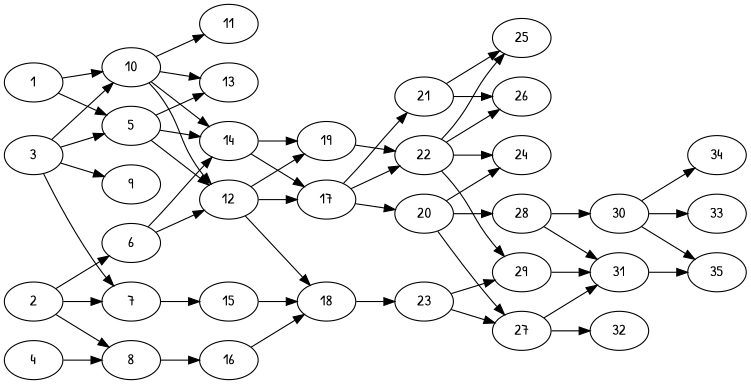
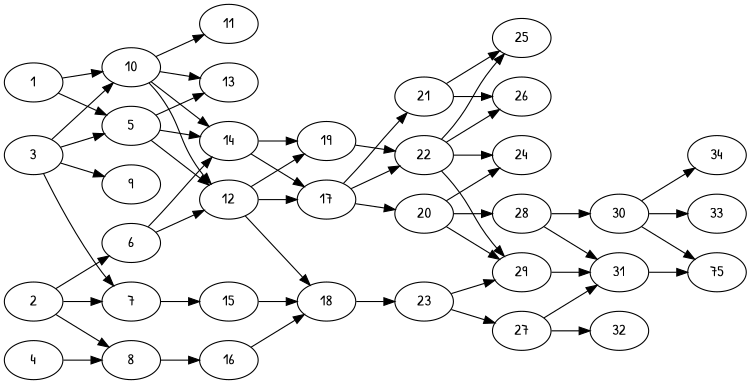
(467, 270) -> (468, 240)
(717, 272) -> (717, 272)
